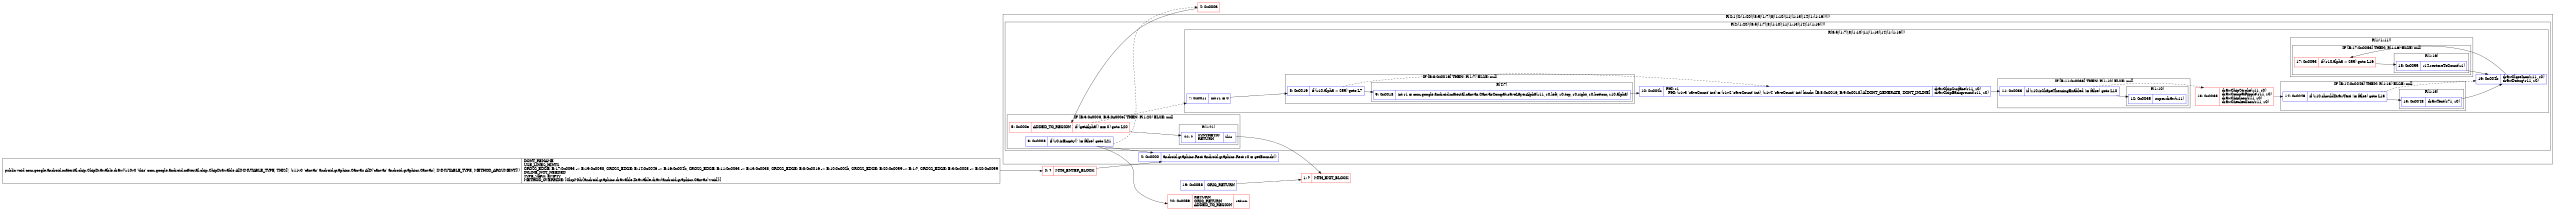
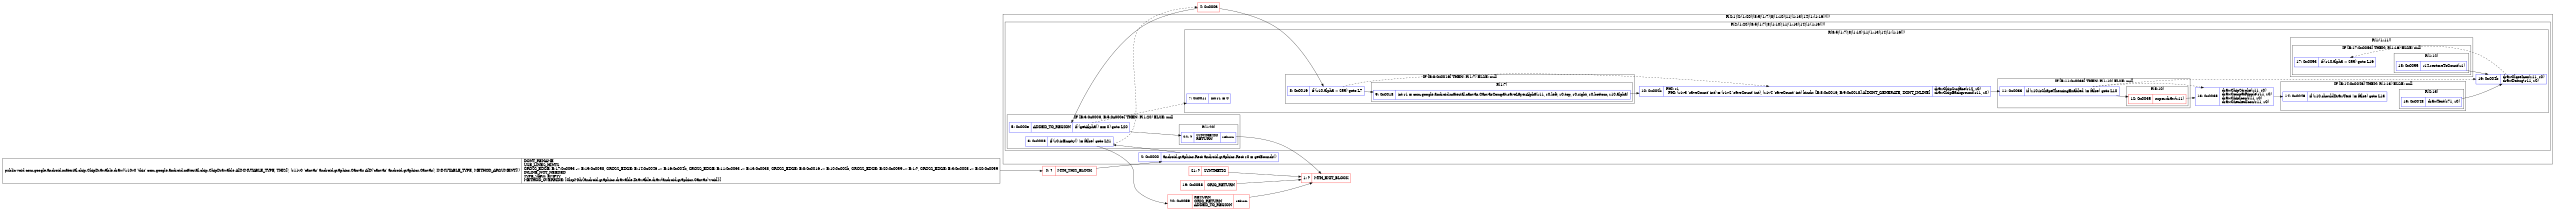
(2449, 47) -> (2449, 47)
(2431, 56) -> (2431, 56)
(2335, 62) -> (2335, 62)
(2385, 64) -> none
(2427, 84) -> (2283, 79)
(1502, 85) -> (1502, 85)
(1958, 89) -> (1958, 89)
(2157, 89) -> (2157, 89)
(2431, 92) -> (2431, 92)
(1258, 95) -> (1282, 31)
(2234, 97) -> (2234, 97)
none -> (2189, 98)
(2157, 99) -> (2157, 99)
(2393, 100) -> none
(1069, 127) -> (1069, 127)
(1209, 128) -> (1209, 128)
(1229, 137) -> (1228, 137)
(1124, 149) -> (1148, 149)
(1075, 171) -> (1075, 171)
none -> (1209, 171)
(1209, 185) -> (1209, 185)
none -> (1280, 192)
